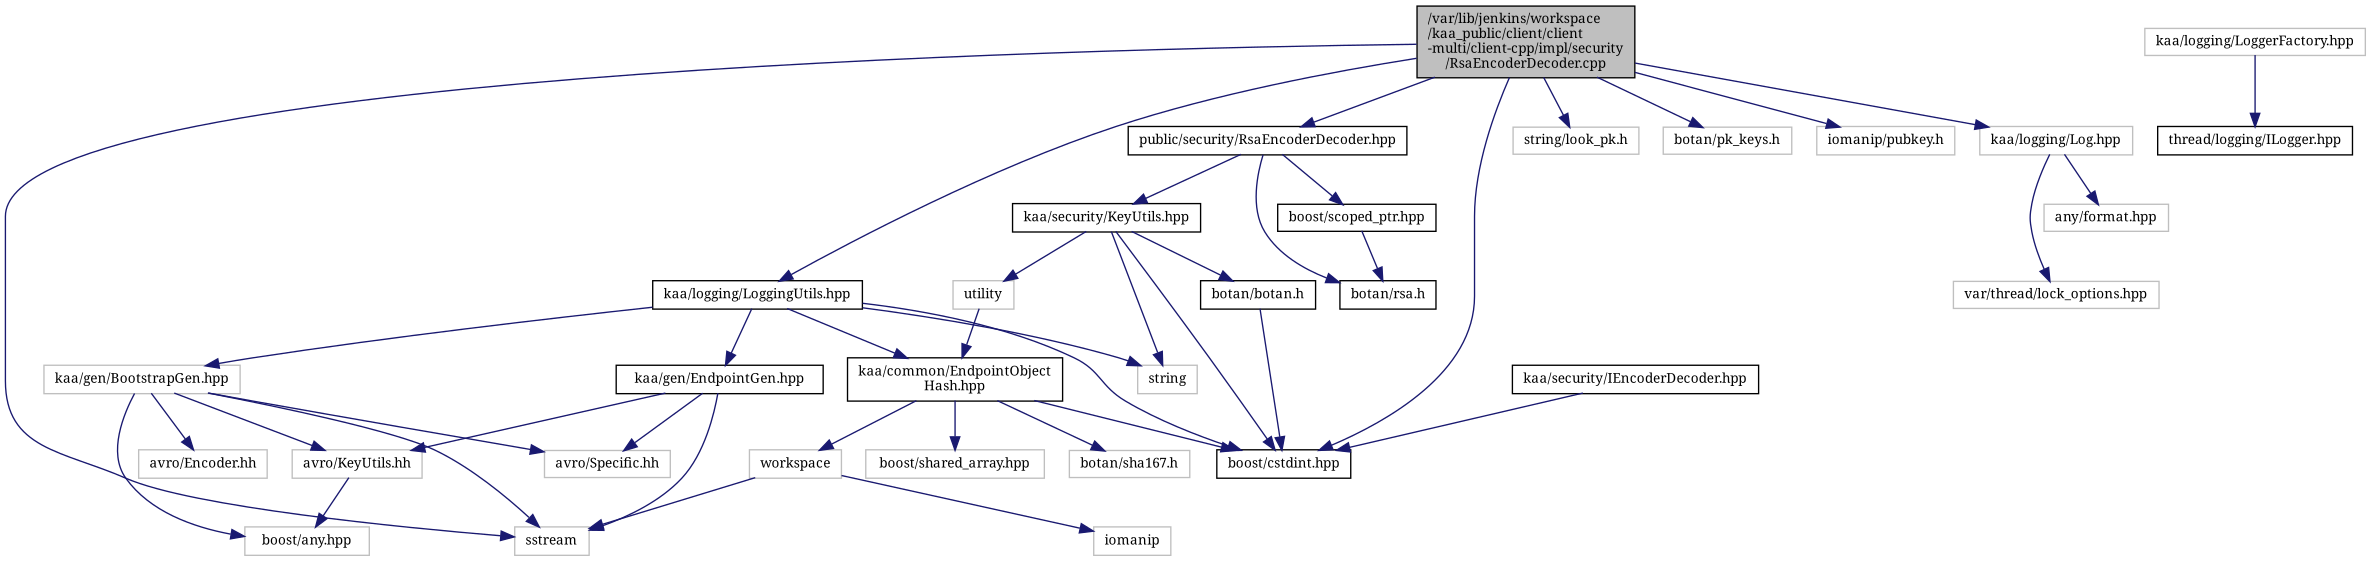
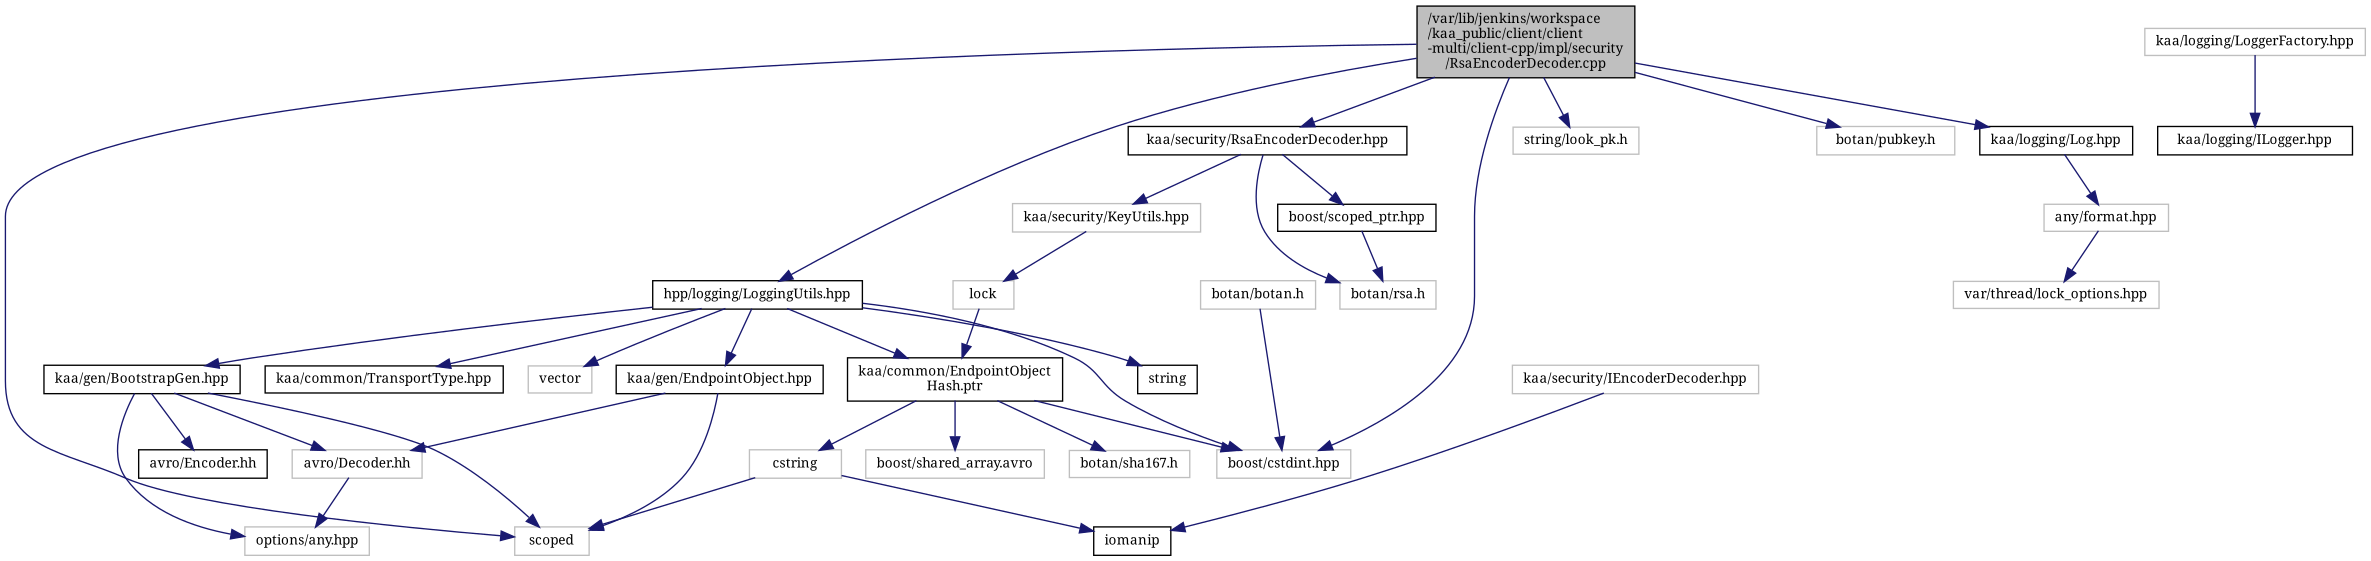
(1268, 141) -> (1268, 141)
(1727, 141) -> none
(1886, 141) -> (1886, 141)
(2056, 141) -> (2056, 141)
(2255, 141) -> (2255, 141)
(2031, 211) -> (2085, 251)
(1107, 218) -> (1107, 218)
(1176, 253) -> none
(1135, 292) -> none
(758, 295) -> (758, 295)
(983, 295) -> (983, 295)
(1258, 295) -> (1258, 295)
(1388, 295) -> (1388, 295)
(1192, 335) -> none
(142, 379) -> (142, 379)
none -> (384, 379)
none -> (560, 379)
(720, 379) -> (720, 379)
(955, 379) -> (955, 379)
(1167, 379) -> (1167, 379)
(1636, 379) -> (1636, 379)
(1466, 420) -> (1396, 467)
(203, 464) -> (203, 464)
(357, 464) -> (357, 464)
(607, 464) -> none
(795, 464) -> (795, 464)
(955, 464) -> (955, 464)
(1284, 464) -> (1284, 464)
(307, 541) -> (307, 541)
(552, 541) -> (552, 541)
(1132, 541) -> (1132, 541)
